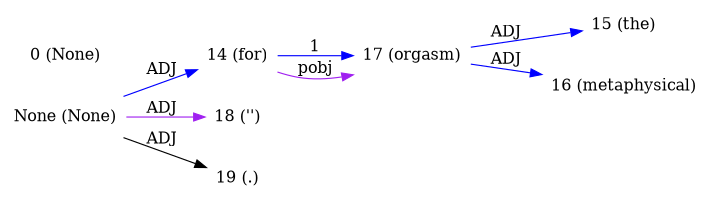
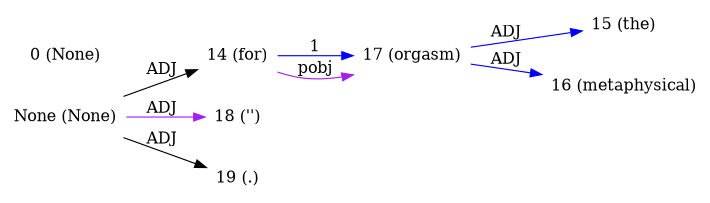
(155, 85) -> (155, 85)
